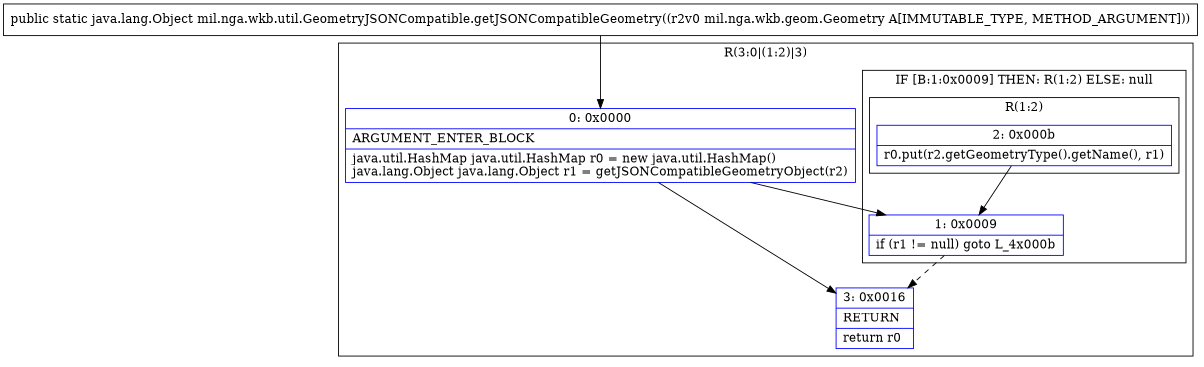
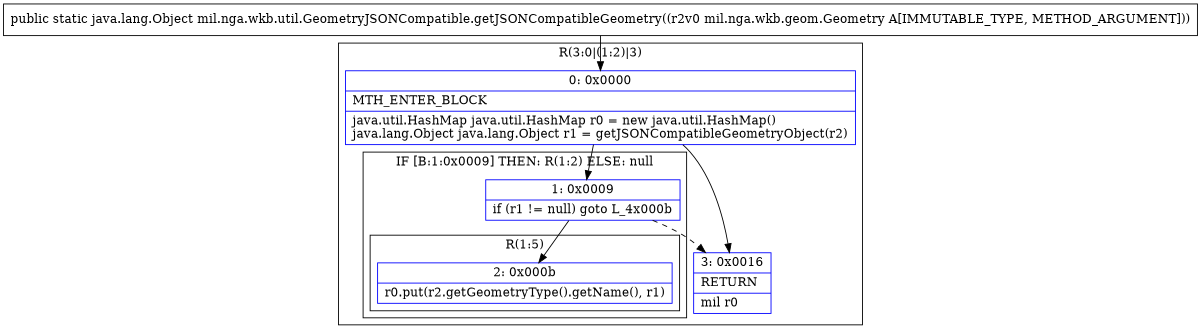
(1024, 108) -> (525, 245)
(444, 138) -> (420, 101)
(998, 187) -> (555, 241)
(873, 338) -> (720, 303)
